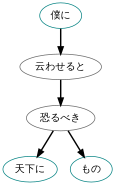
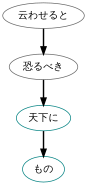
(61, 16) -> none
(74, 141) -> (44, 140)
